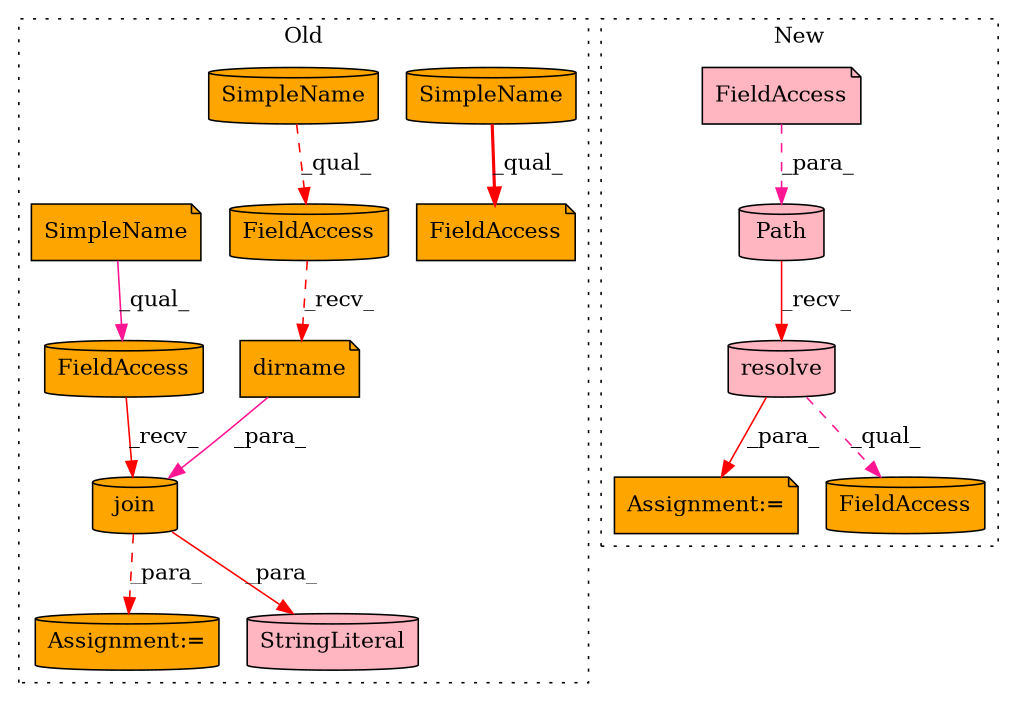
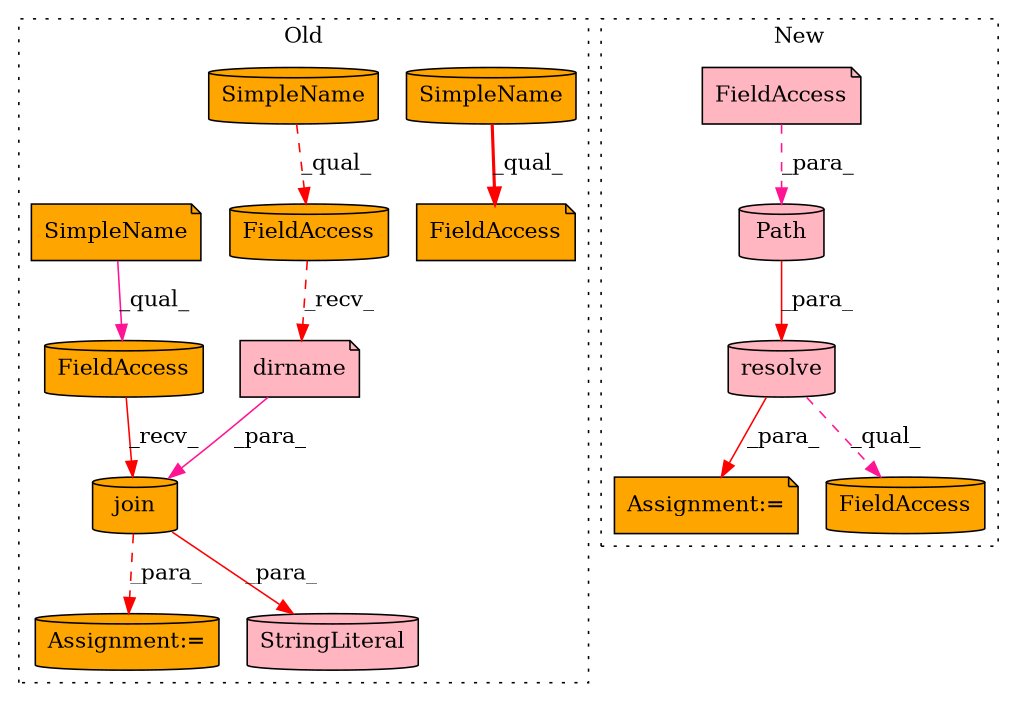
(817, 301) -> (817, 301)
(300, 369) -> (300, 369)
